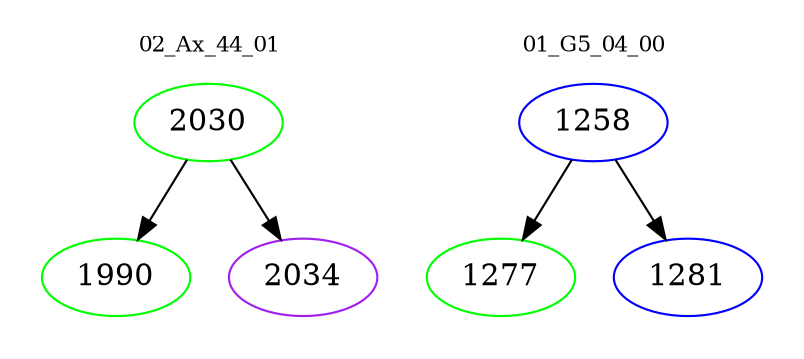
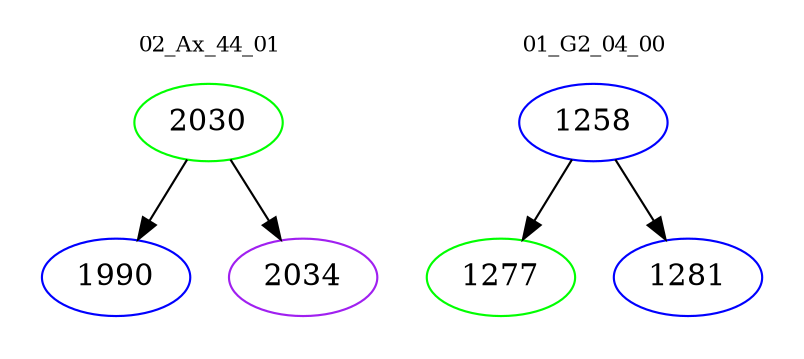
(594, 46) -> (594, 46)
(116, 277) -> (116, 277)
